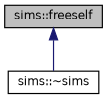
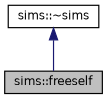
(54, 56) -> (54, 56)
